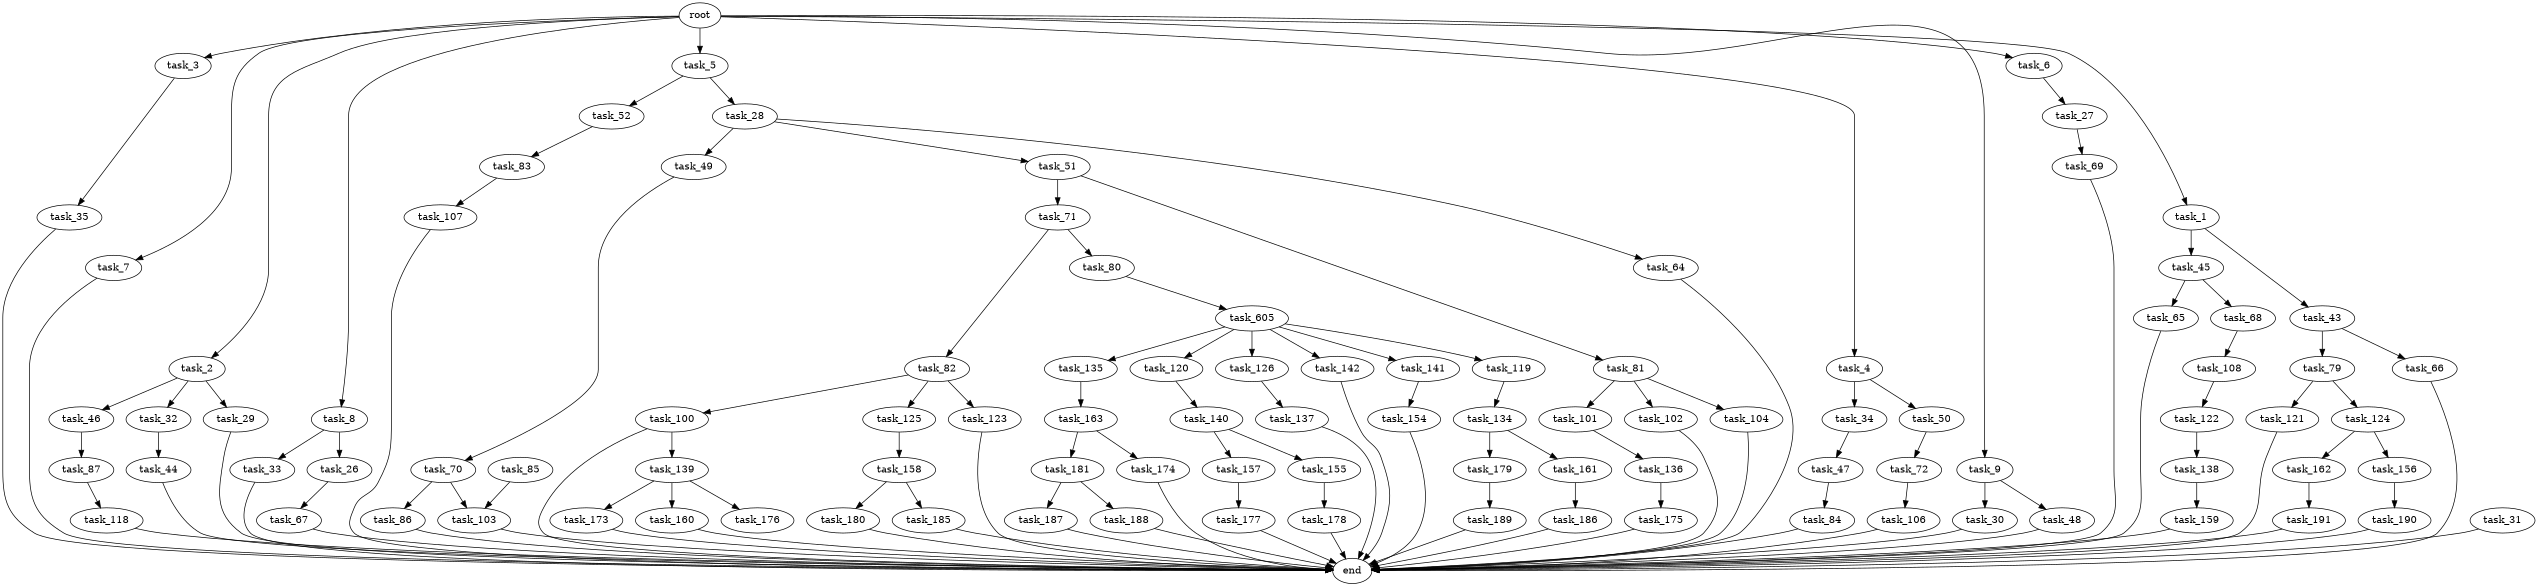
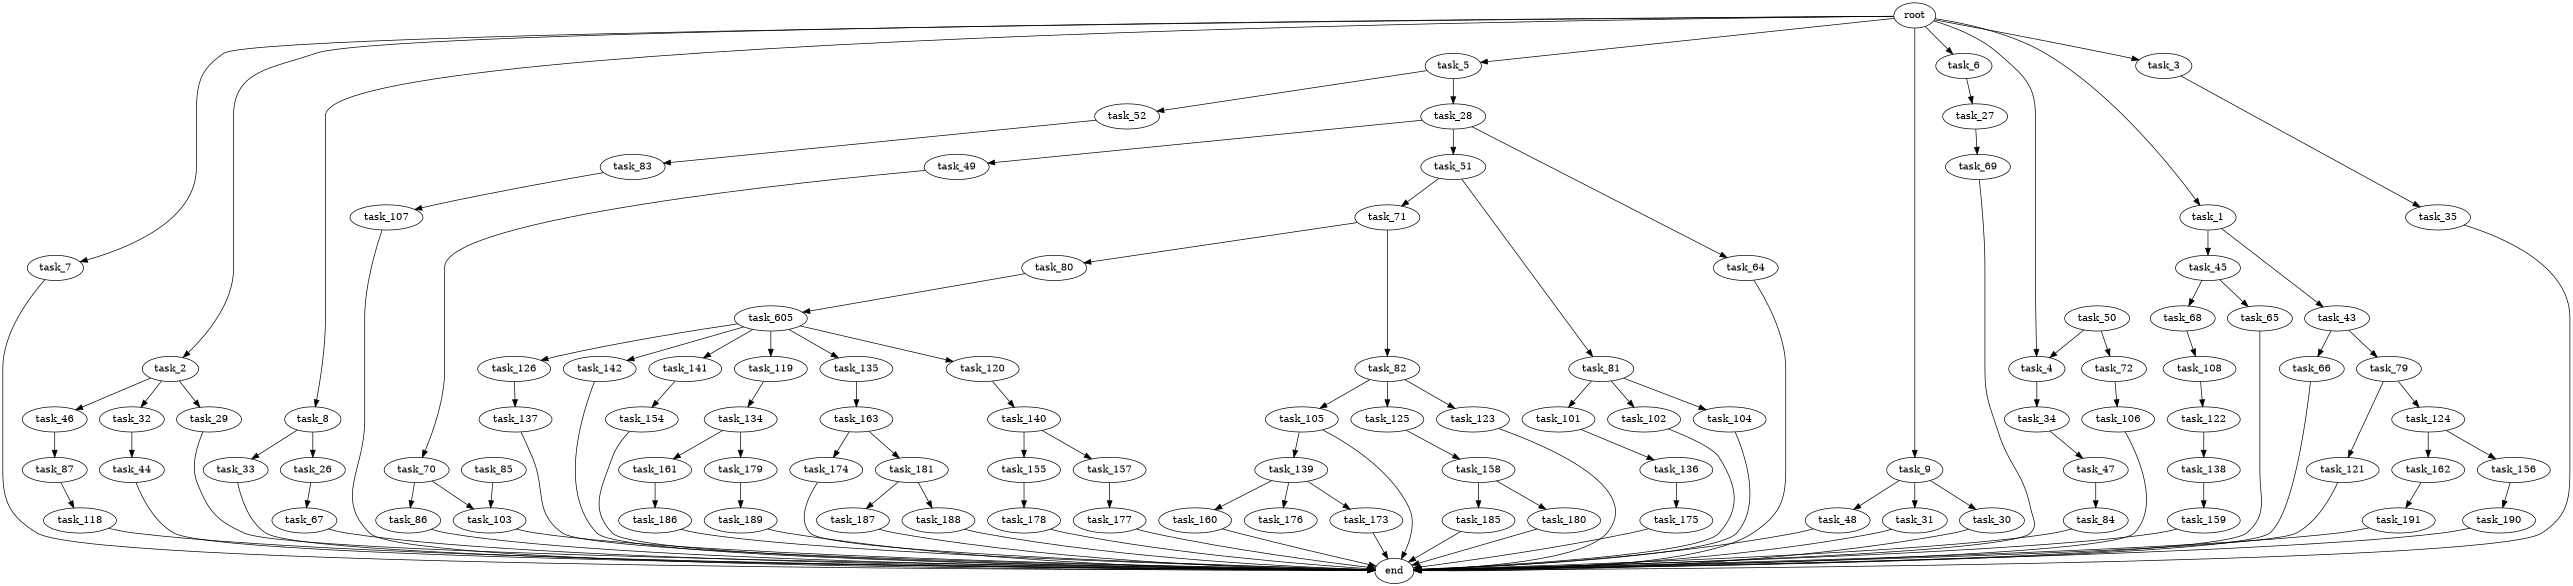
(1890, 392) -> (2069, 342)
(672, 419) -> (1302, 419)
none -> (1915, 492)
